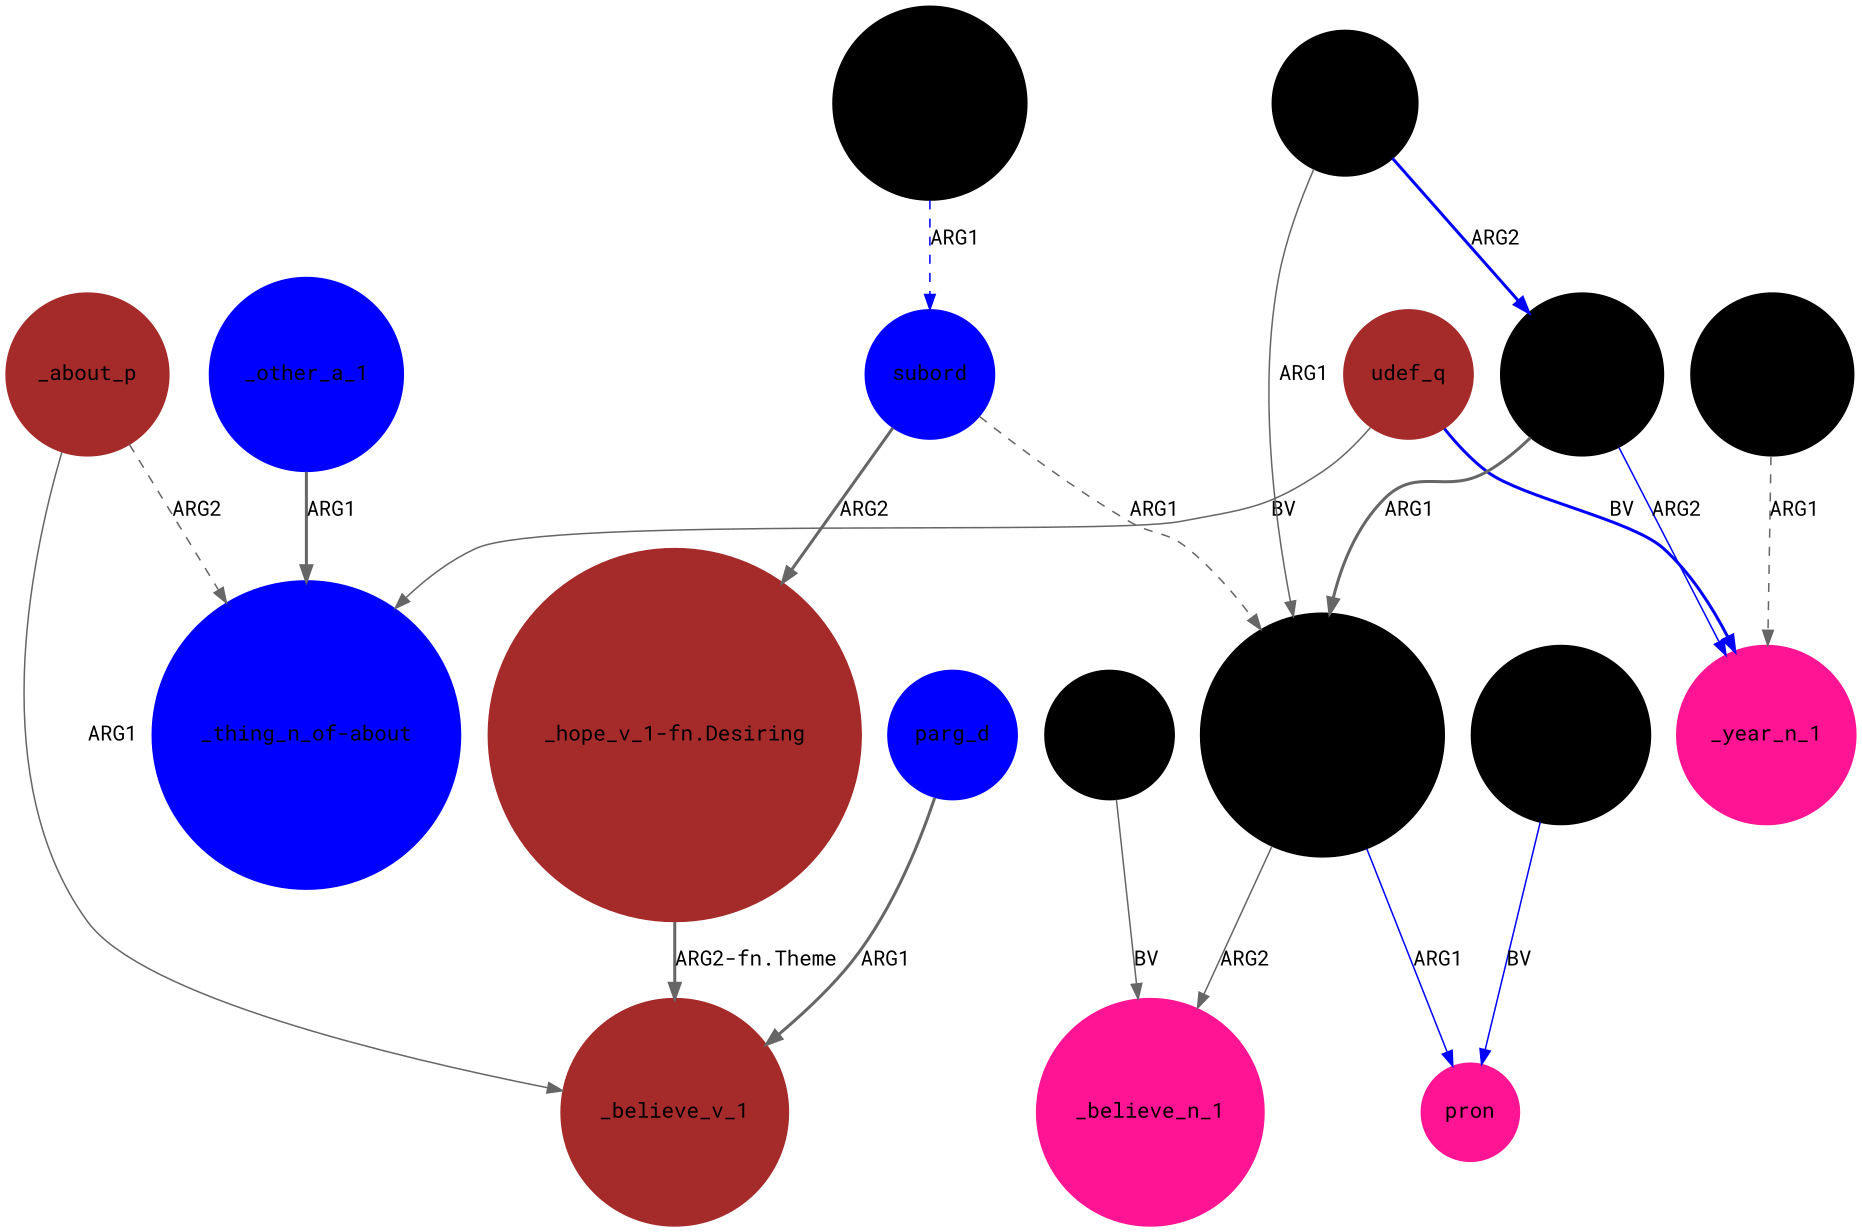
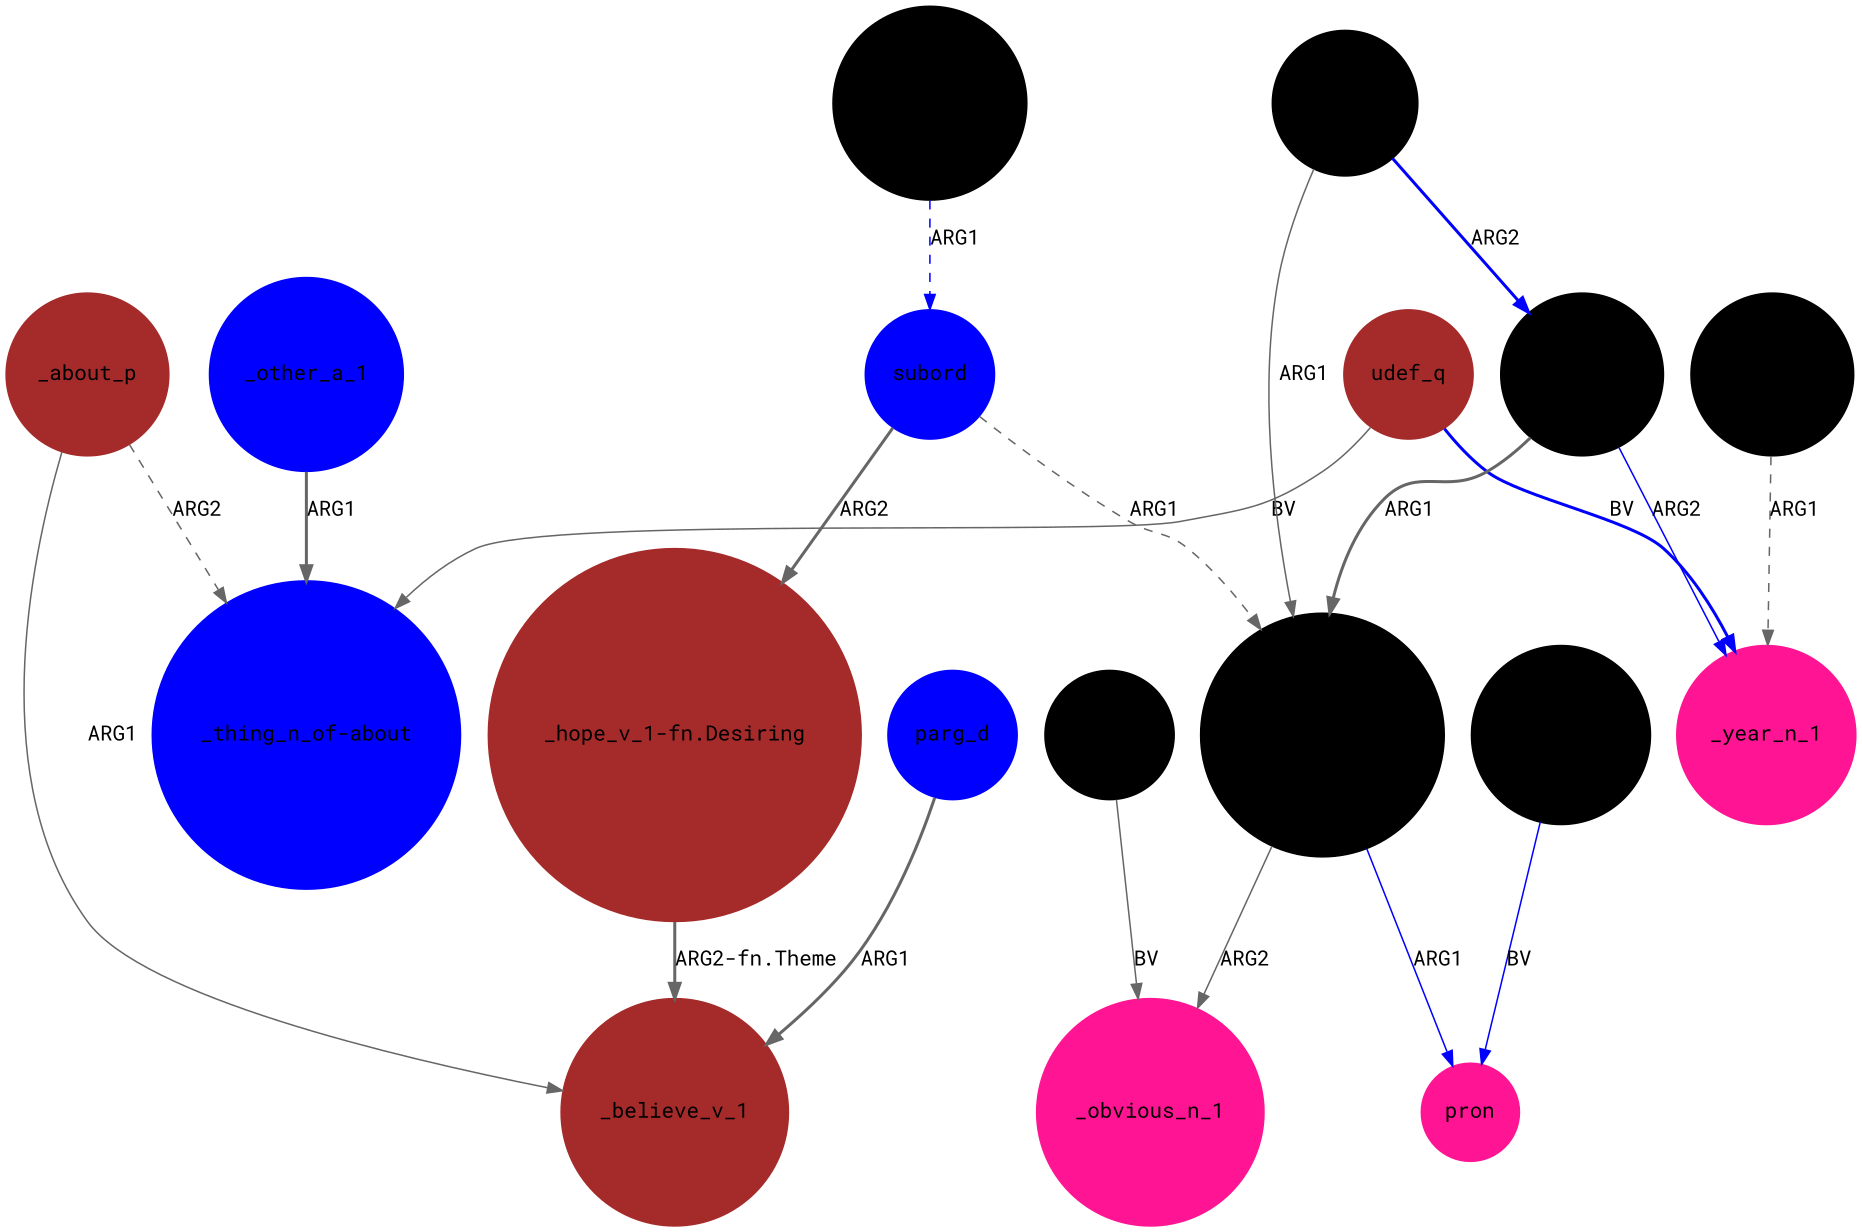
(1150, 1112) -> (1150, 1112)
